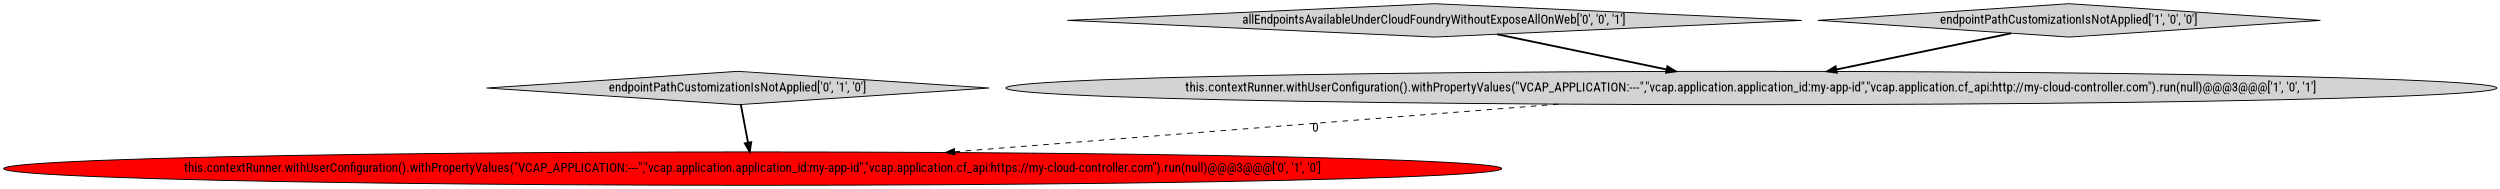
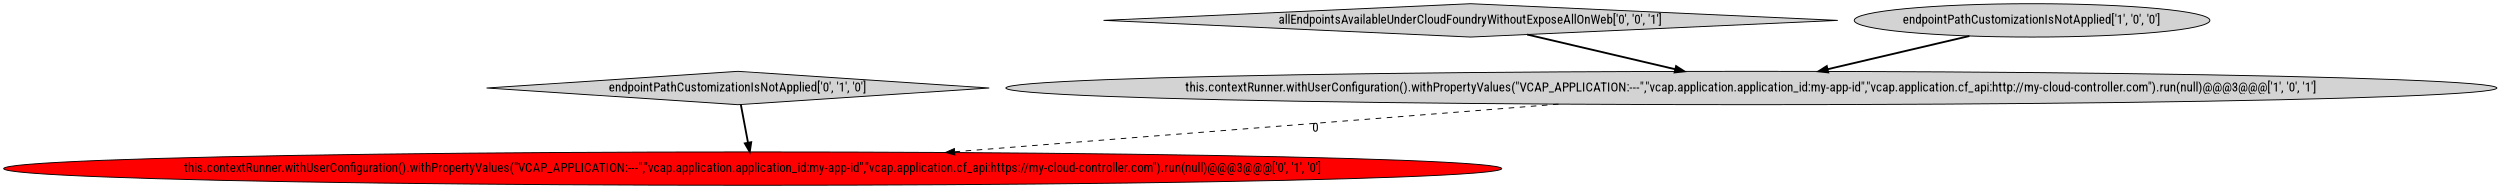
(2069, 20) -> (2032, 20)
